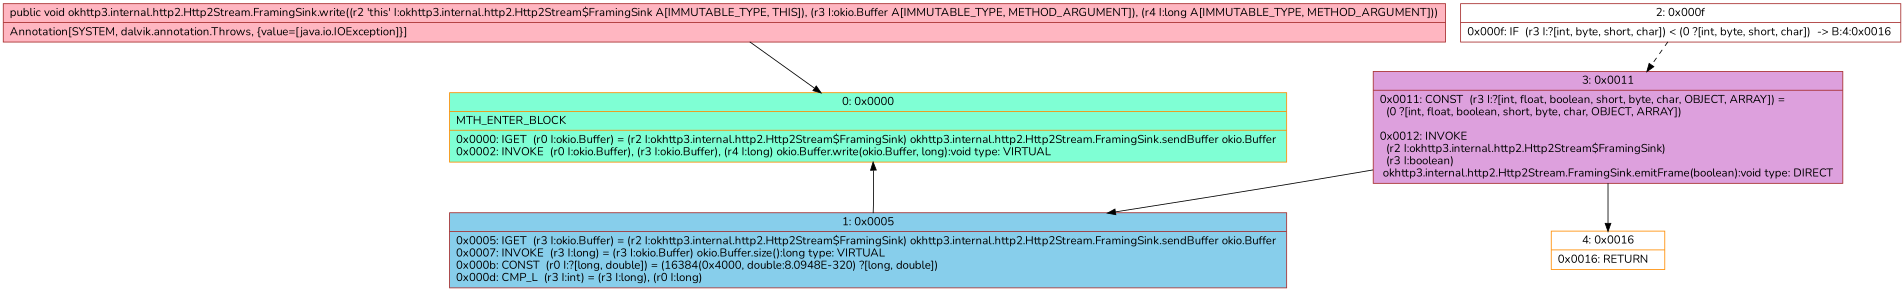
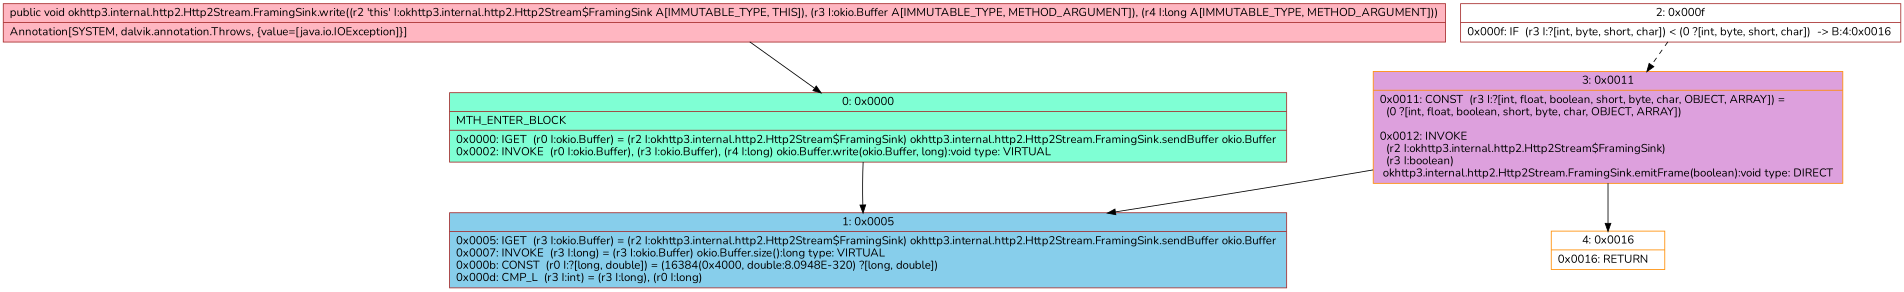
(868, 127) -> (868, 127)
(1608, 127) -> (1608, 127)
(874, 192) -> (863, 183)
